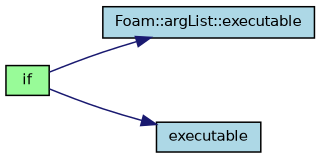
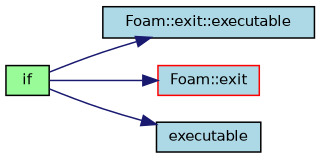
(209, 22) -> (209, 22)
none -> (209, 80)
